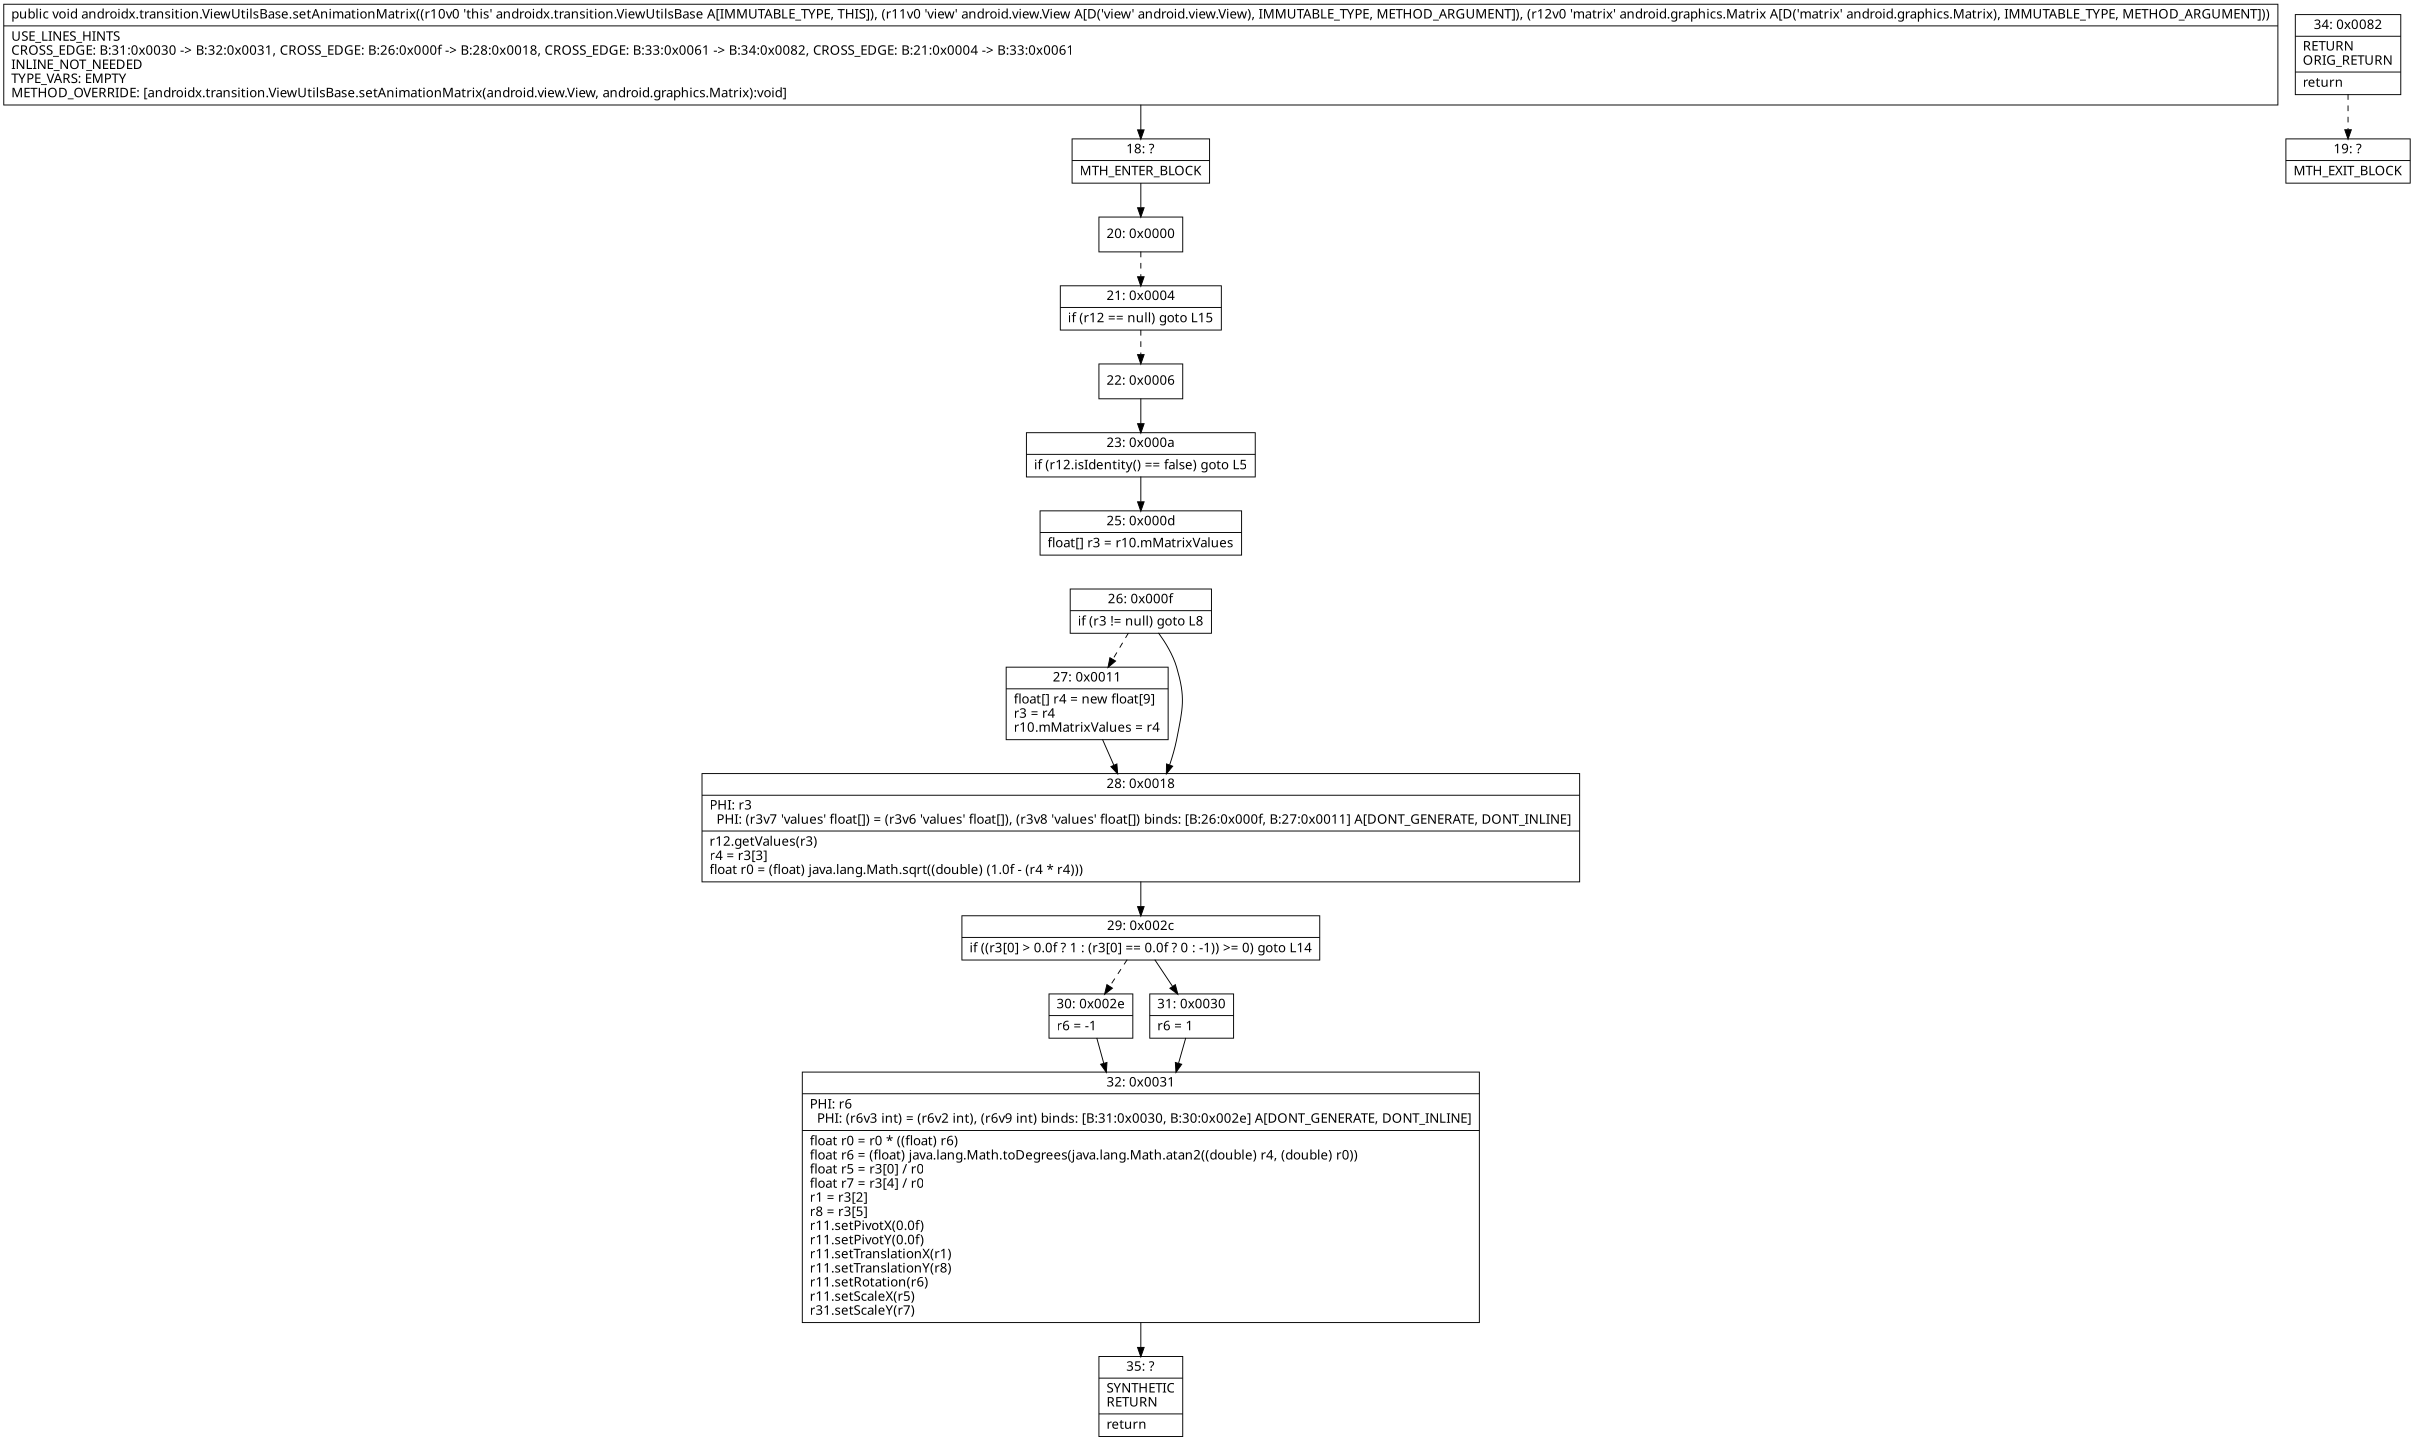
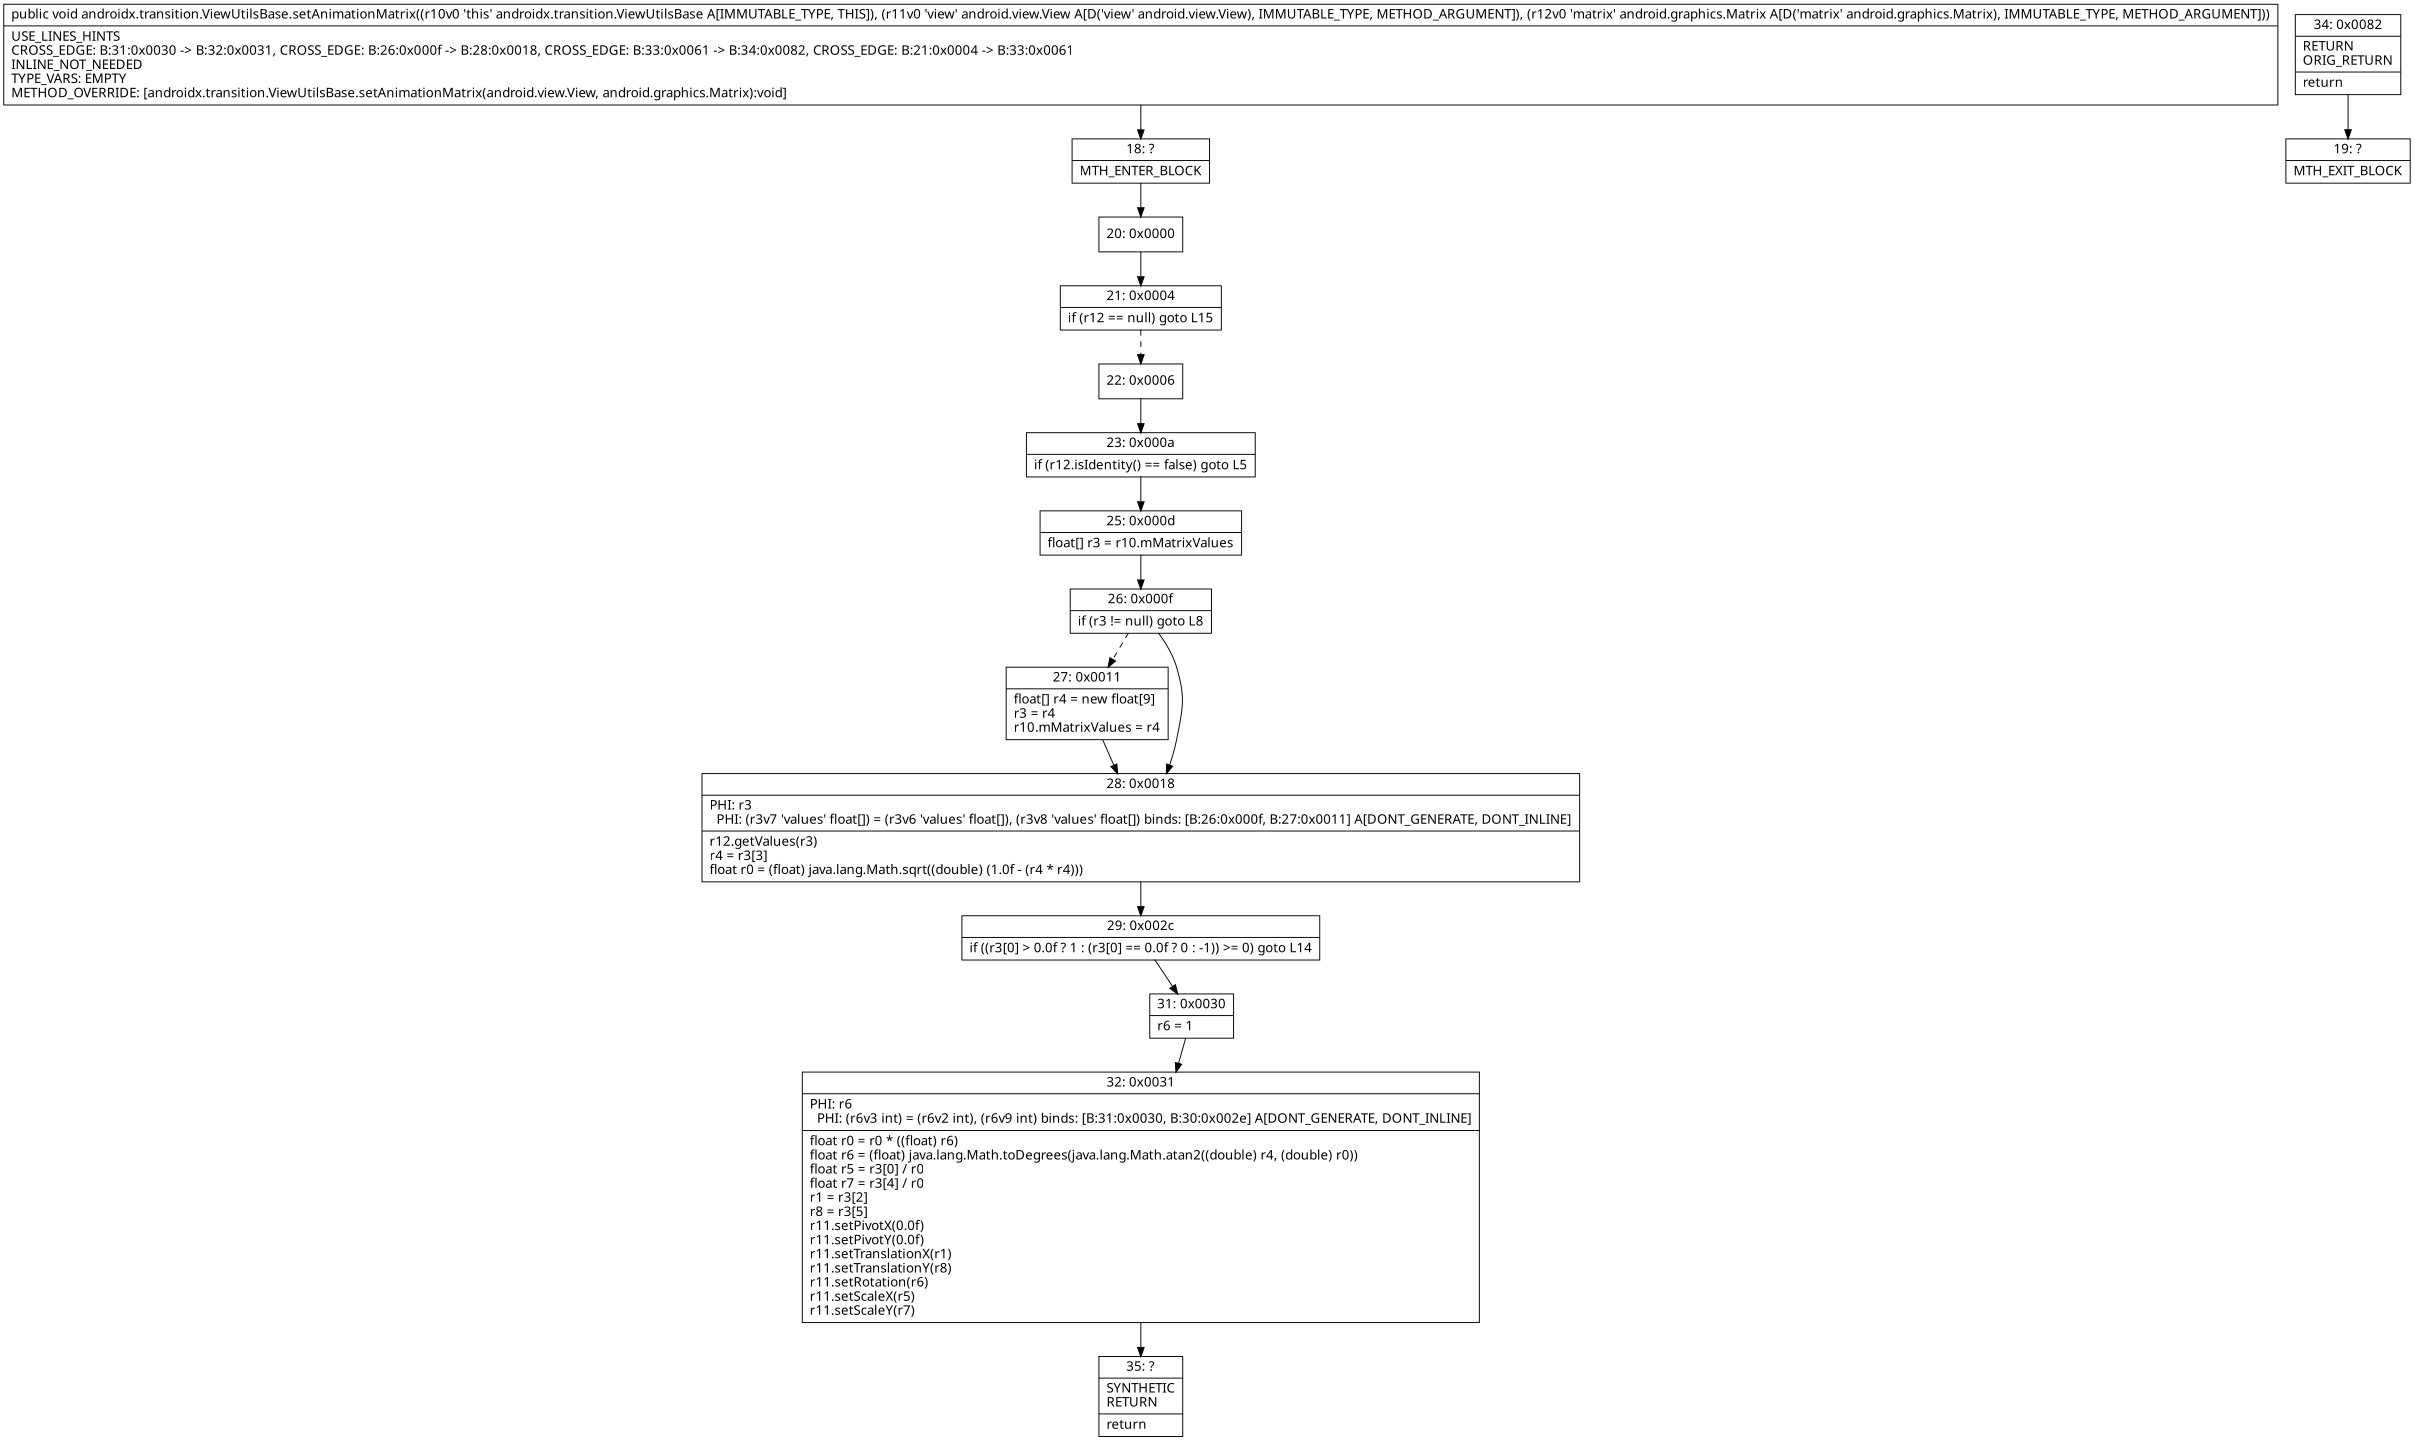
(2348, 112) -> (2348, 112)
(1141, 264) -> (1141, 264)
none -> (1141, 567)
(1091, 1016) -> none
(863, 1311) -> (863, 1311)
